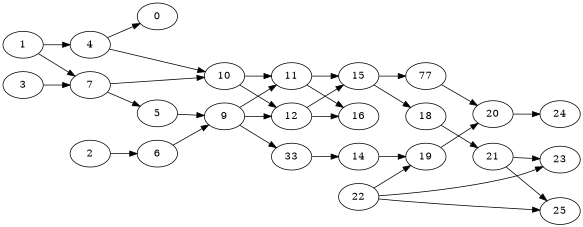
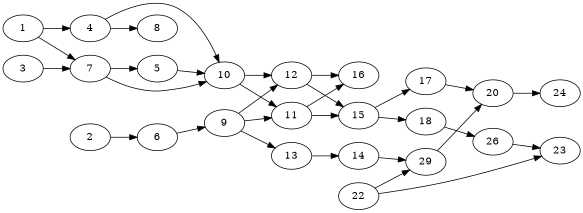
(157, 16) -> (157, 28)
(426, 76) -> (426, 81)
(187, 115) -> (187, 72)
(292, 157) -> (292, 156)
(426, 157) -> (426, 162)
(493, 157) -> (493, 142)
(560, 211) -> none
